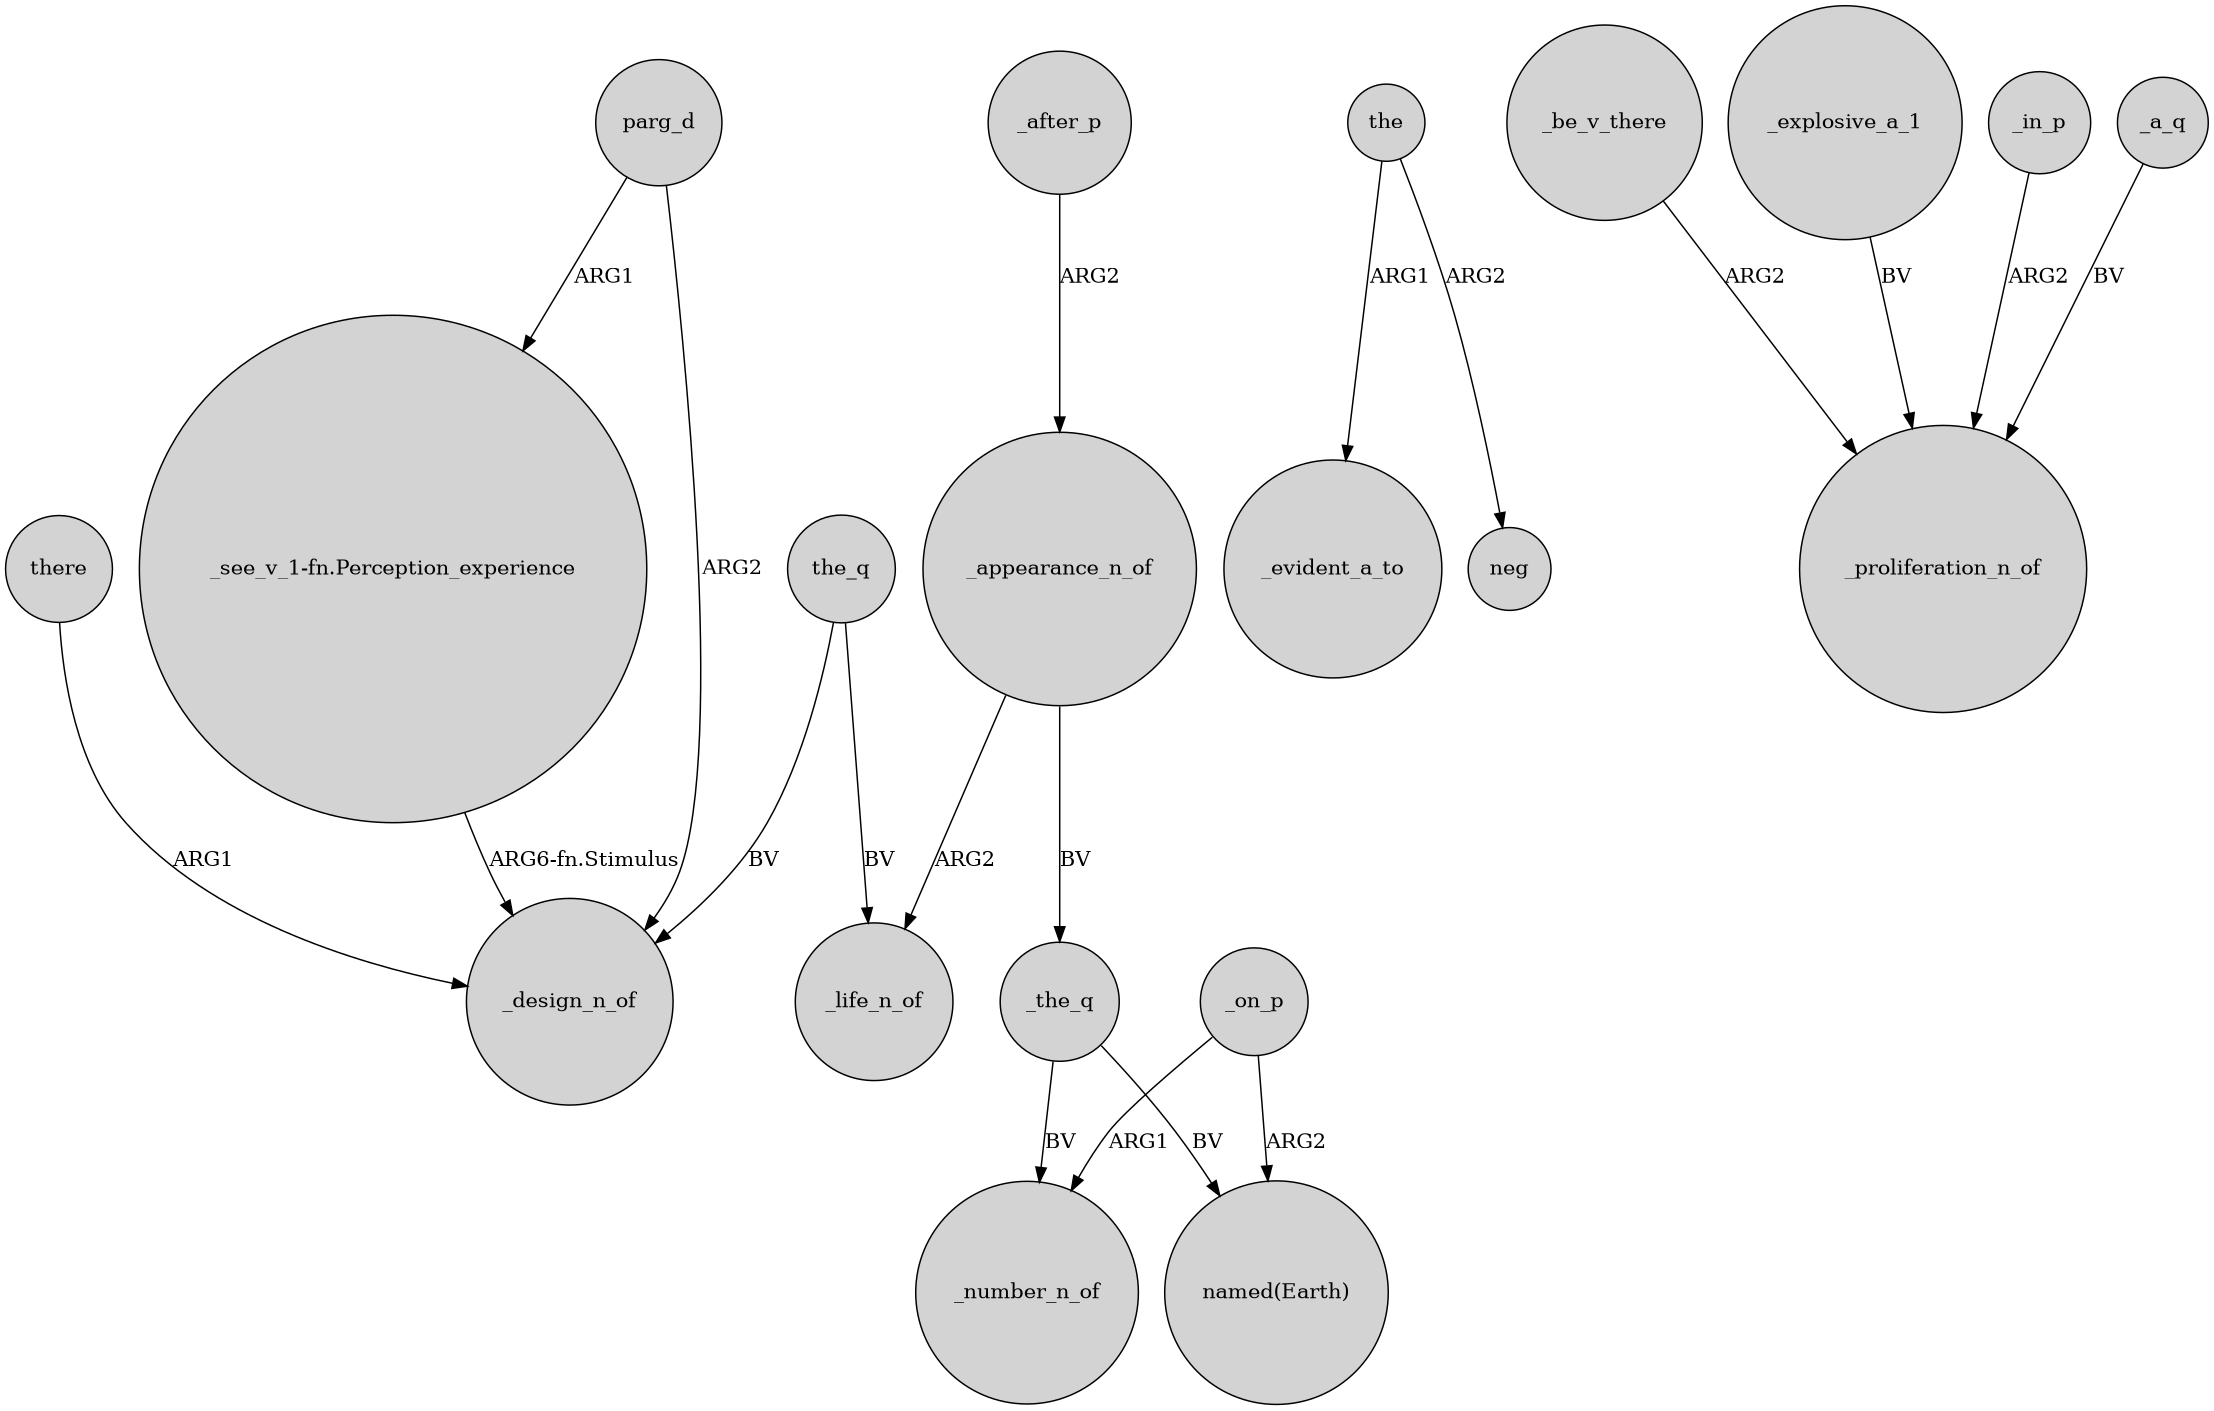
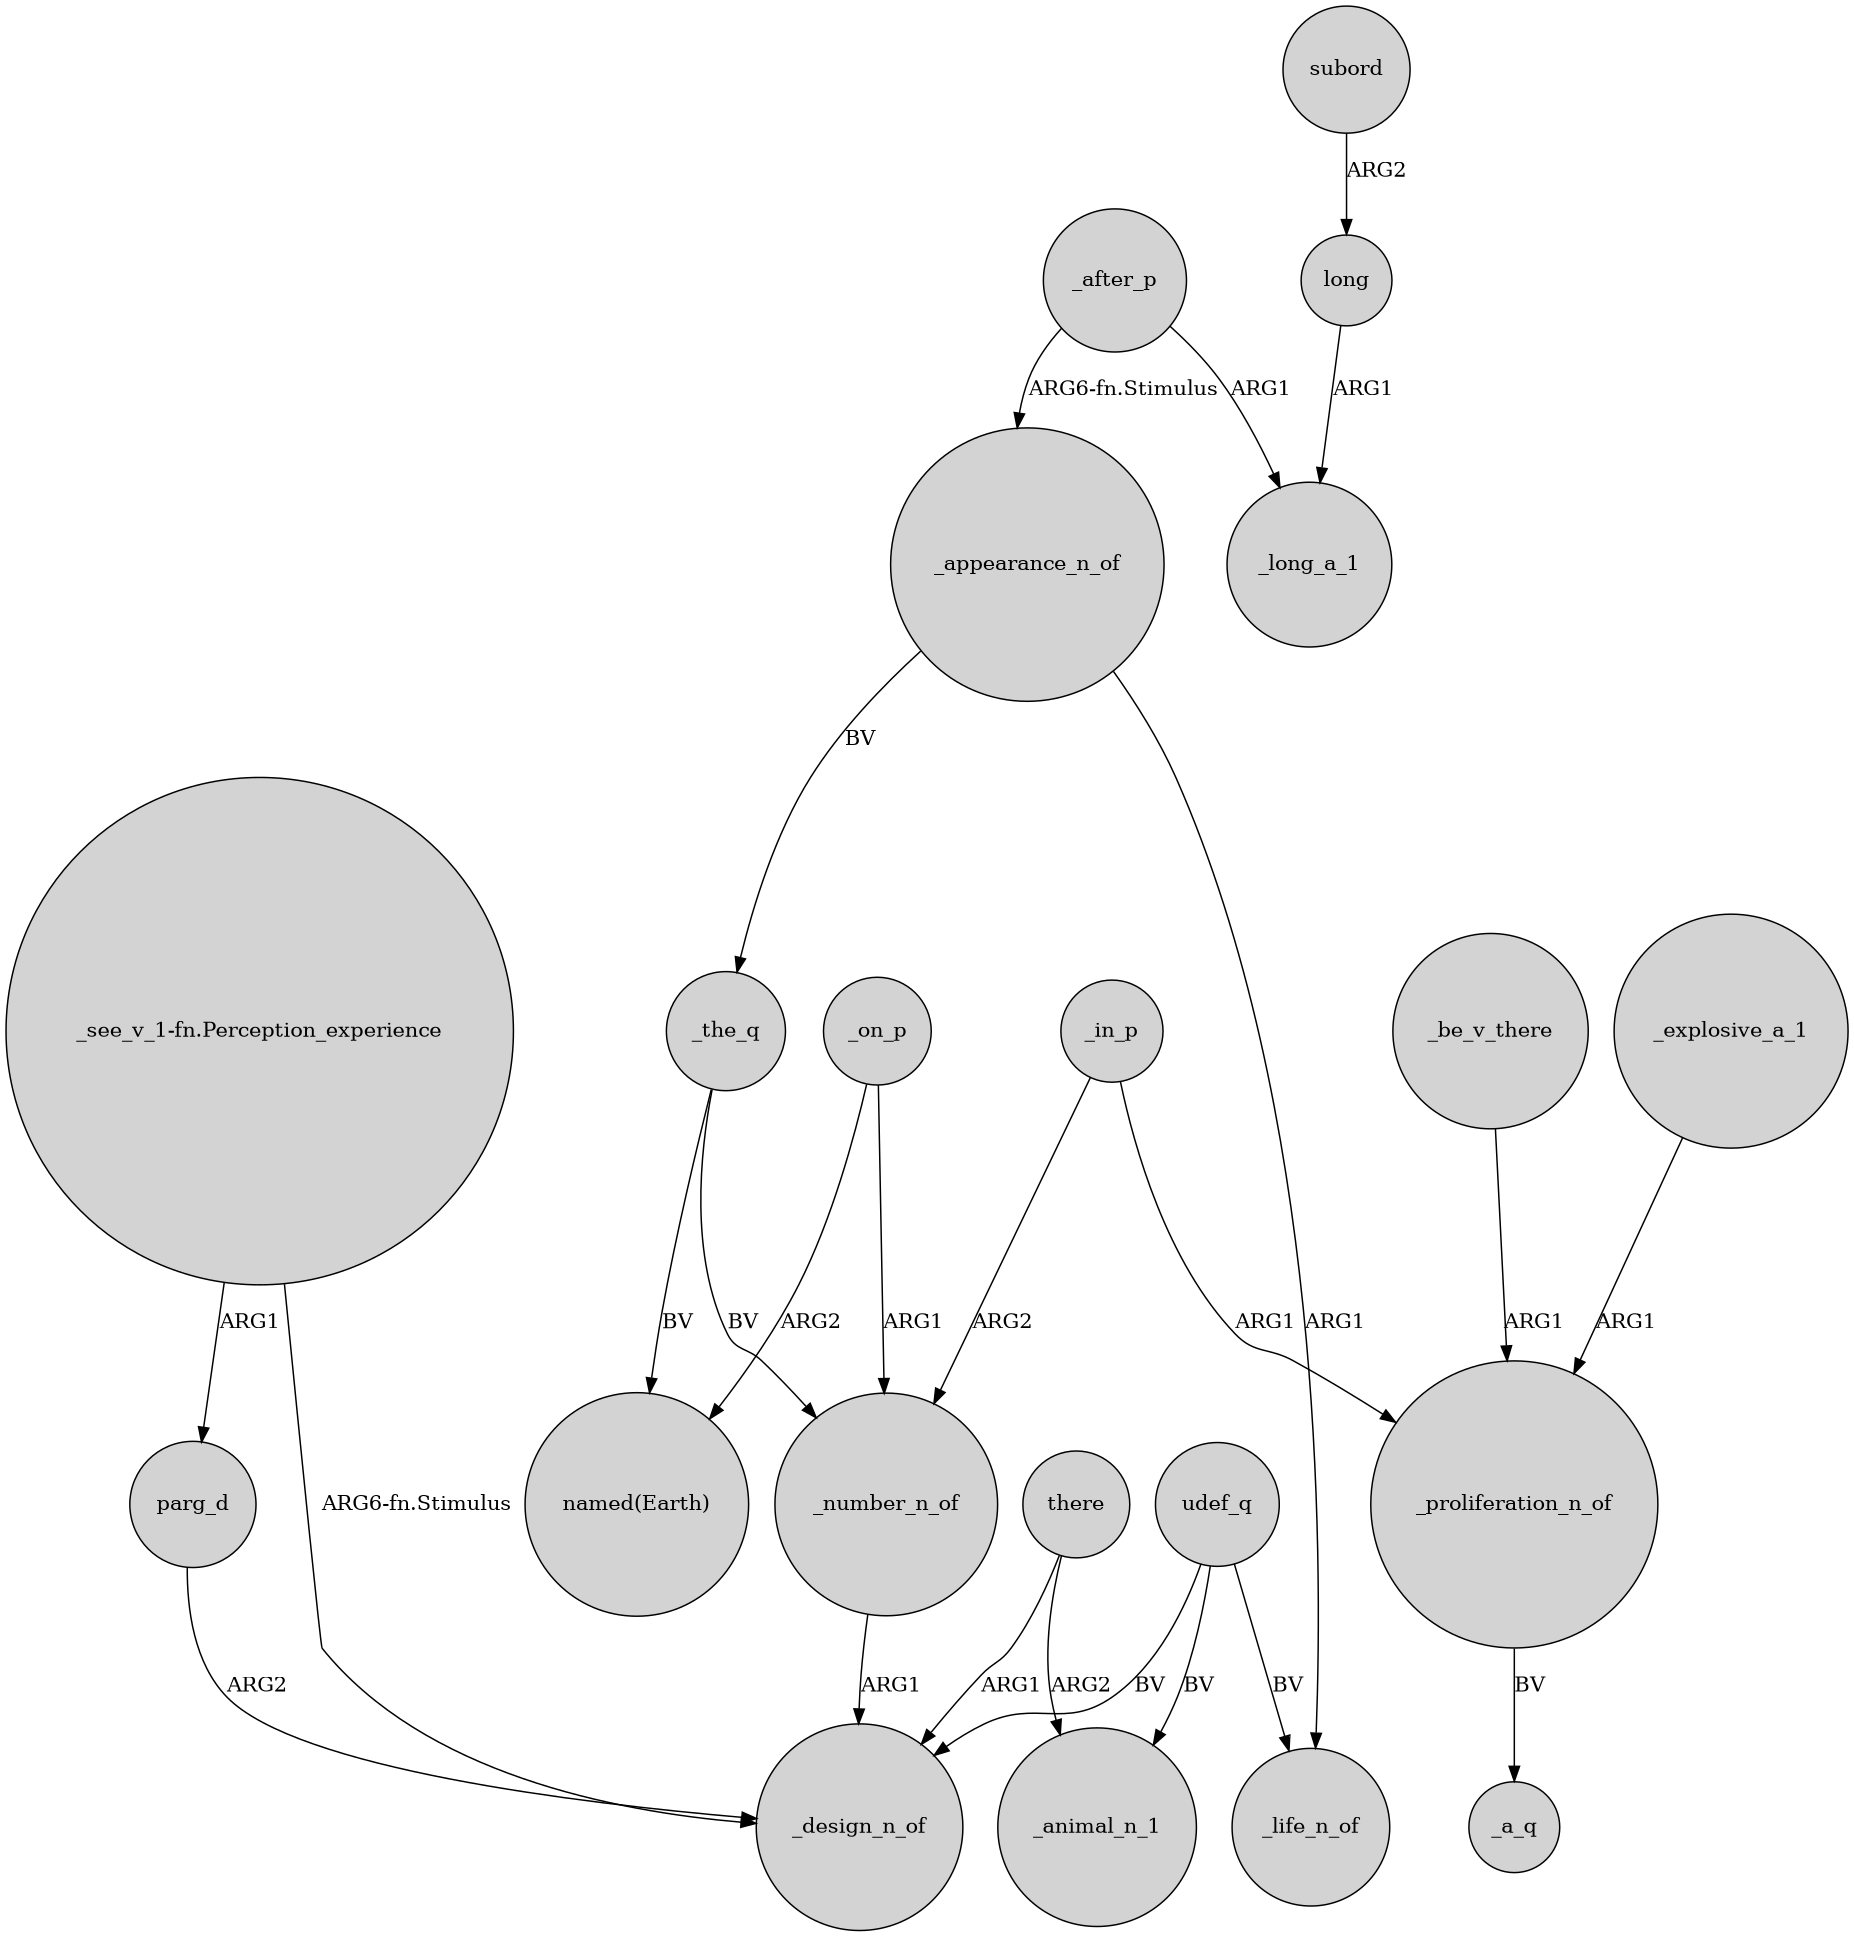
(1386, 123) -> (1347, 70)
(579, 258) -> (214, 1355)
(1090, 277) -> (1124, 390)
(1755, 277) -> (1534, 1323)
(1896, 277) -> (1626, 1323)
(2039, 277) -> (1266, 1323)
(2078, 295) -> (1514, 1707)
none -> (1309, 565)
(841, 569) -> (1217, 1504)
(1333, 569) -> none
(1510, 569) -> (1347, 280)
(965, 861) -> (1335, 1323)
none -> (1015, 1234)
none -> (862, 1661)
none -> (1097, 1827)
